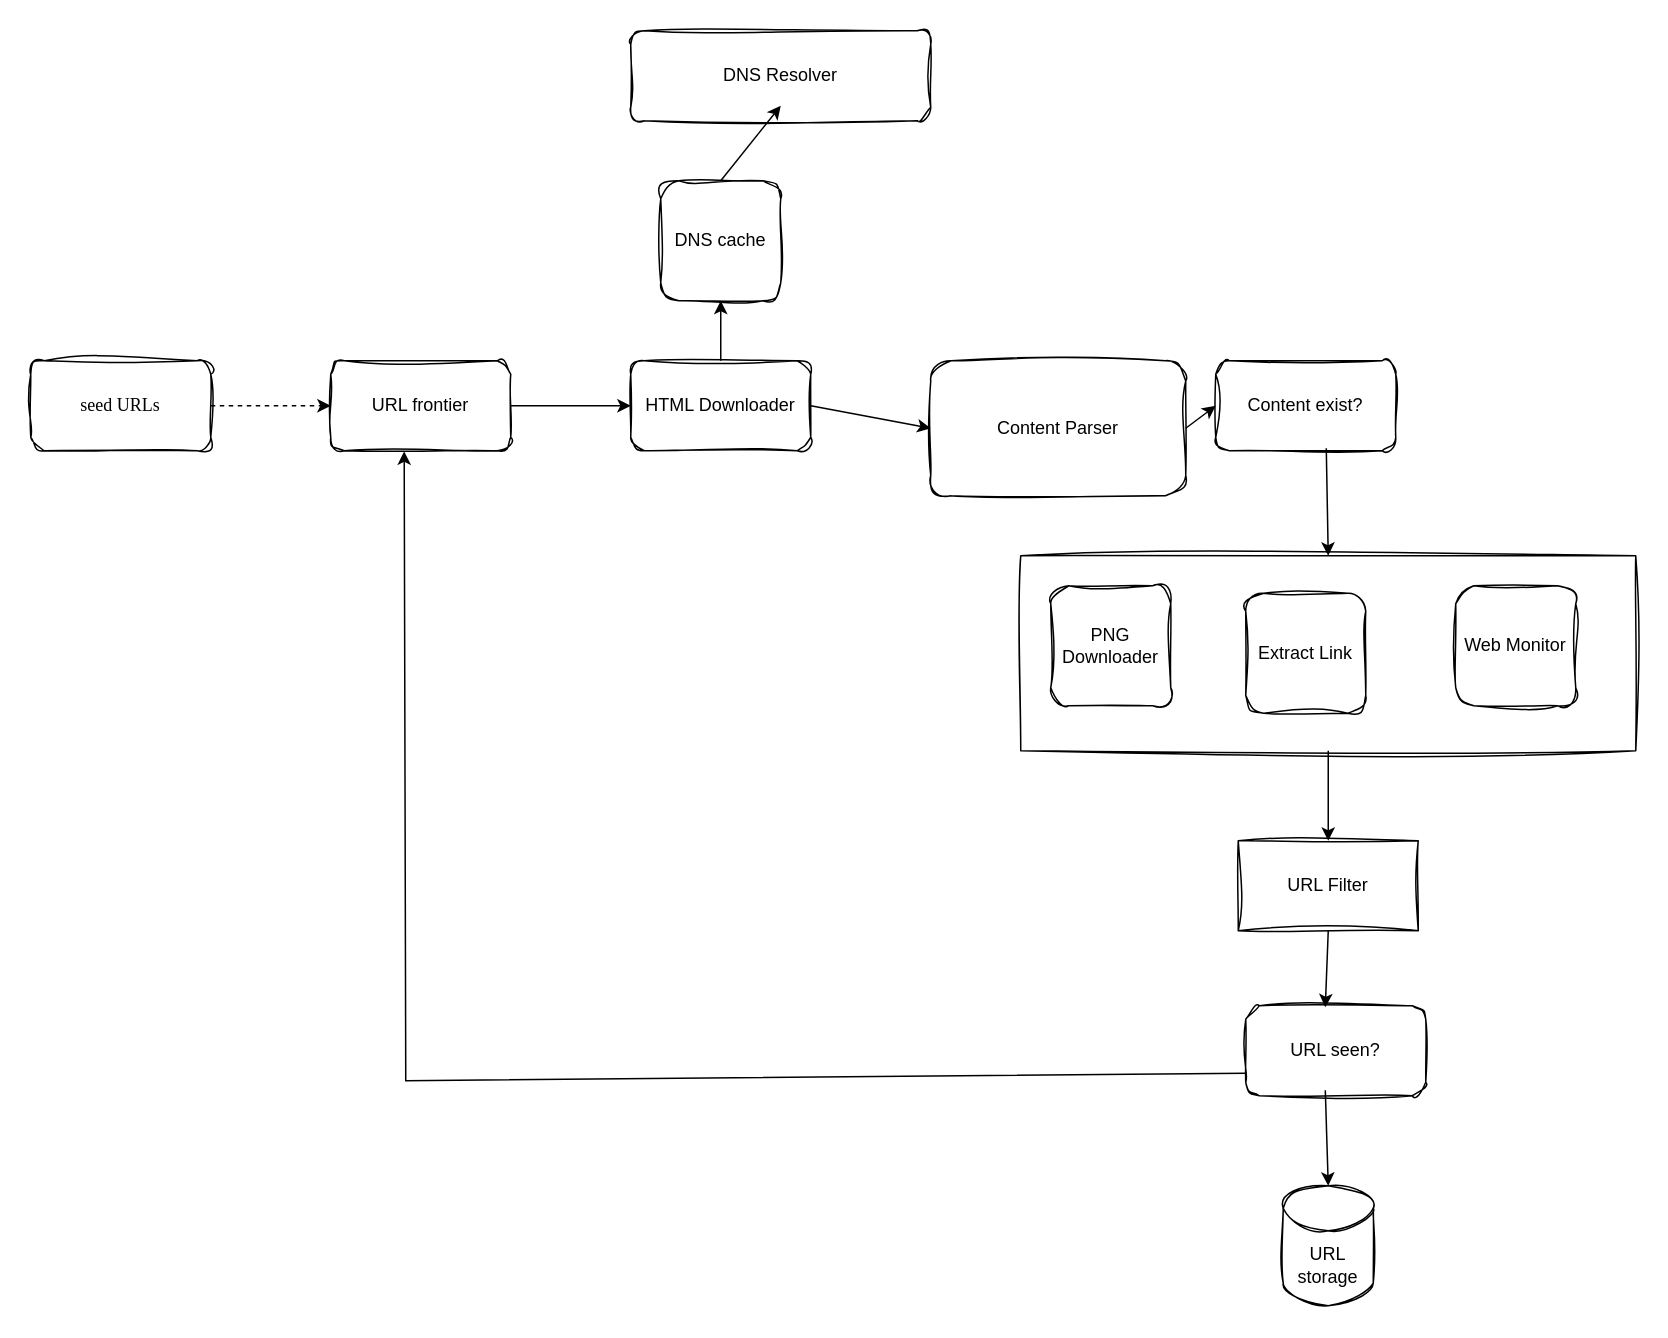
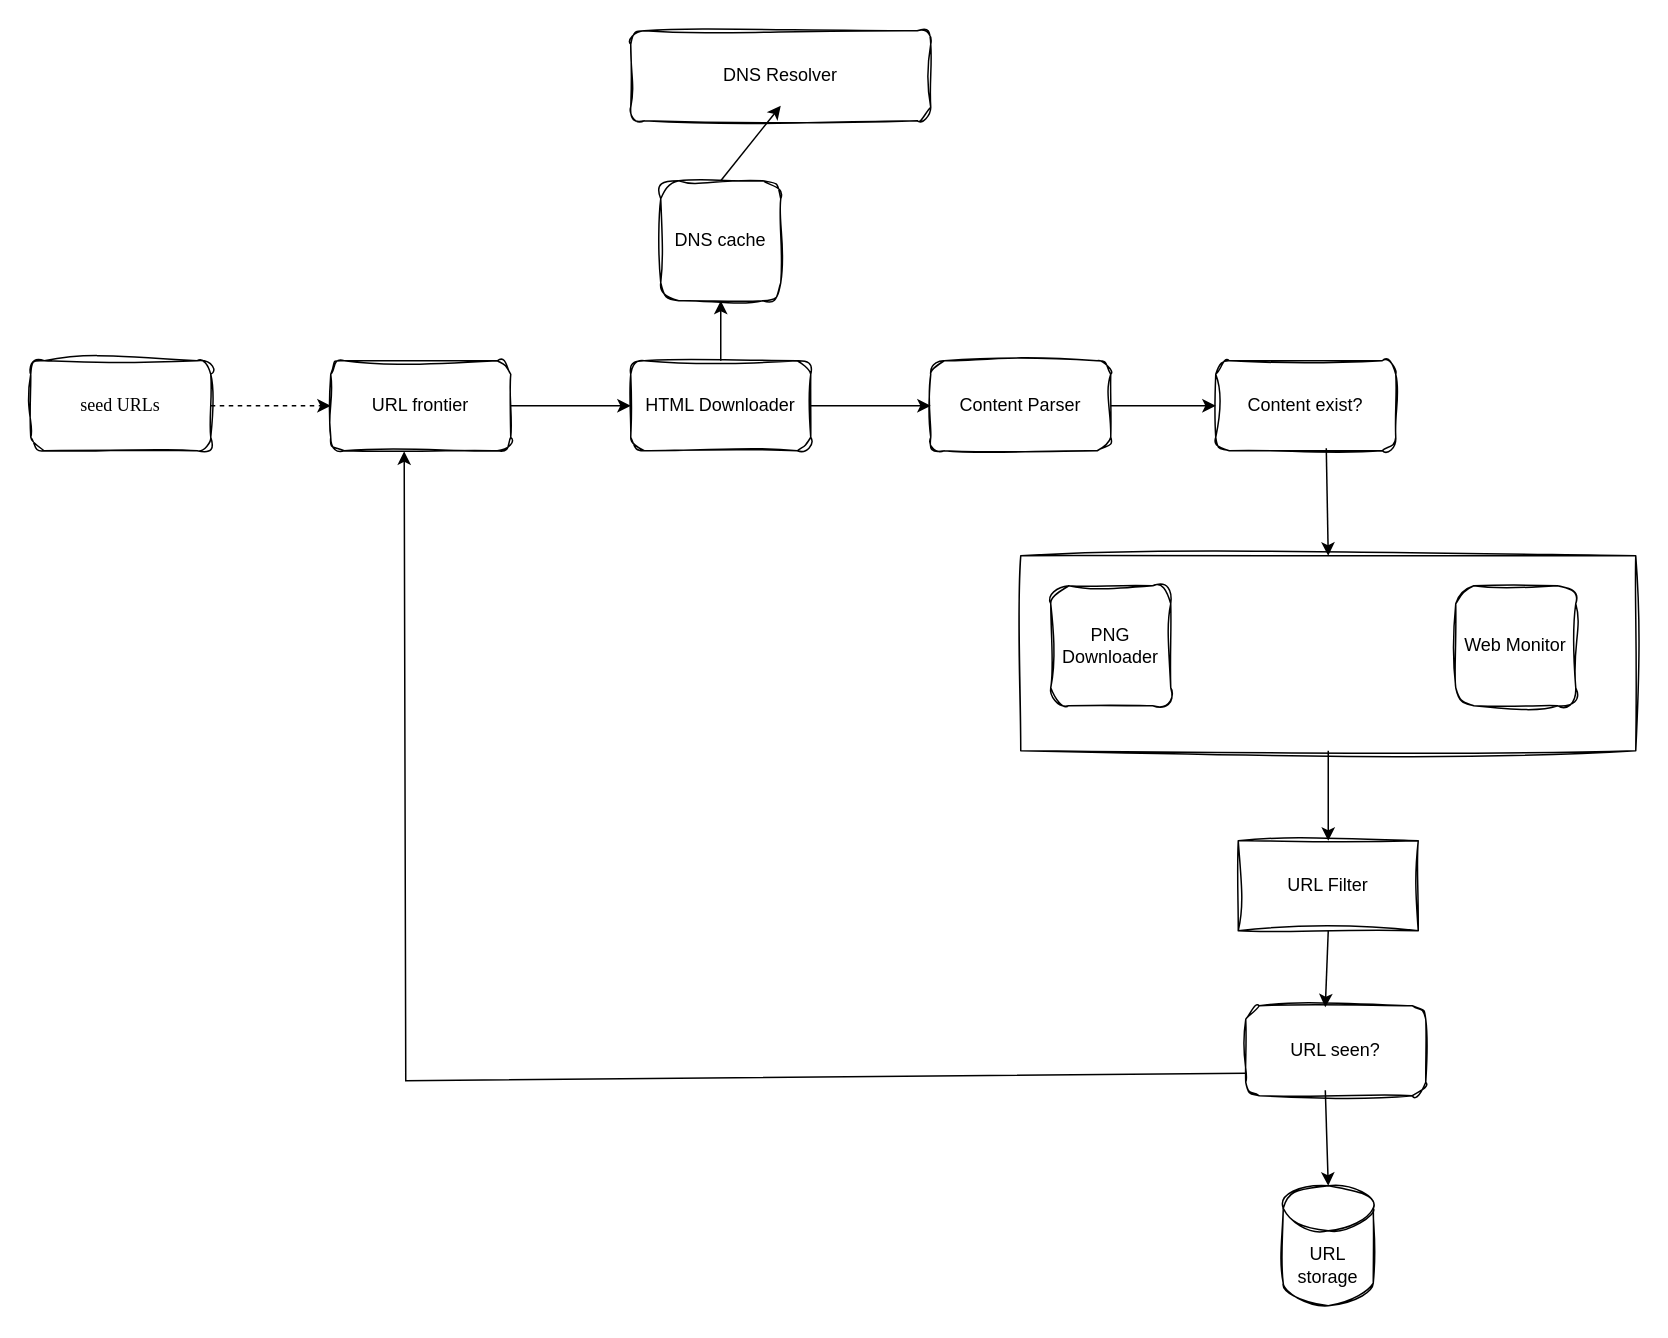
(1058, 428) -> (1021, 406)
(1306, 653) -> none
